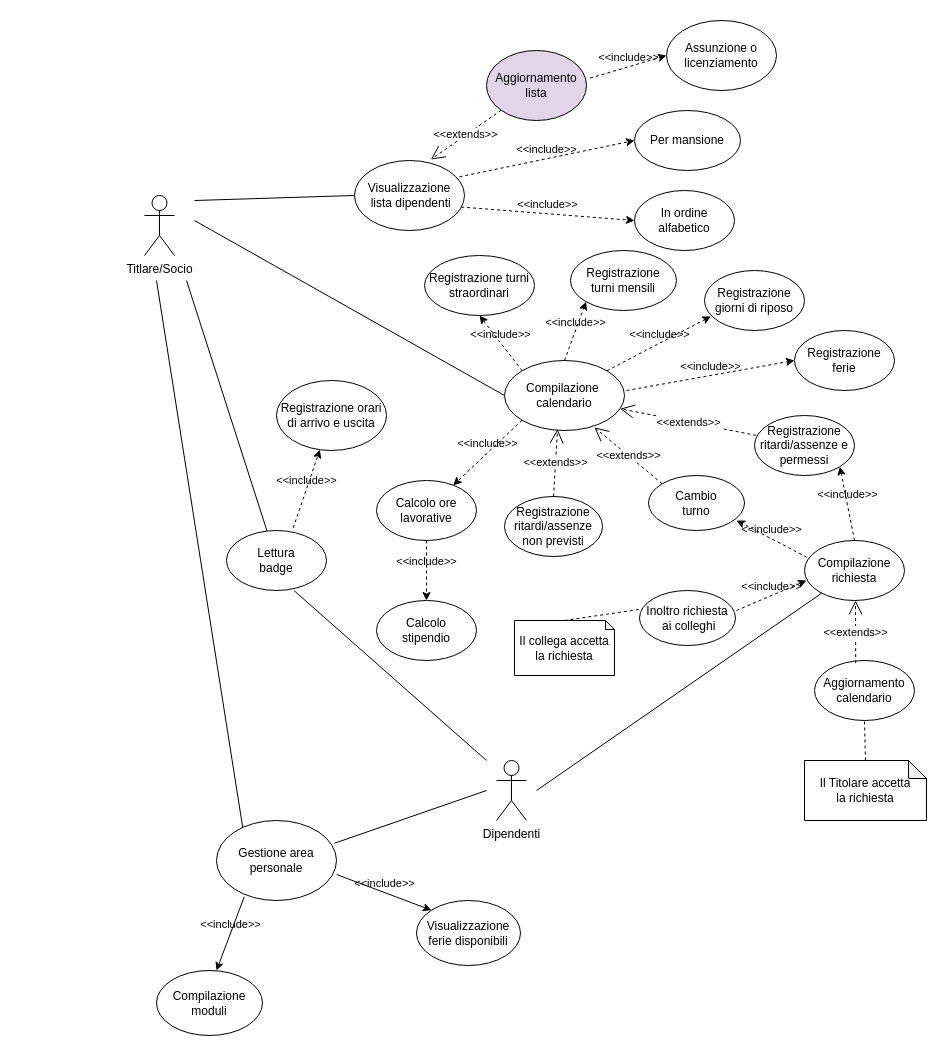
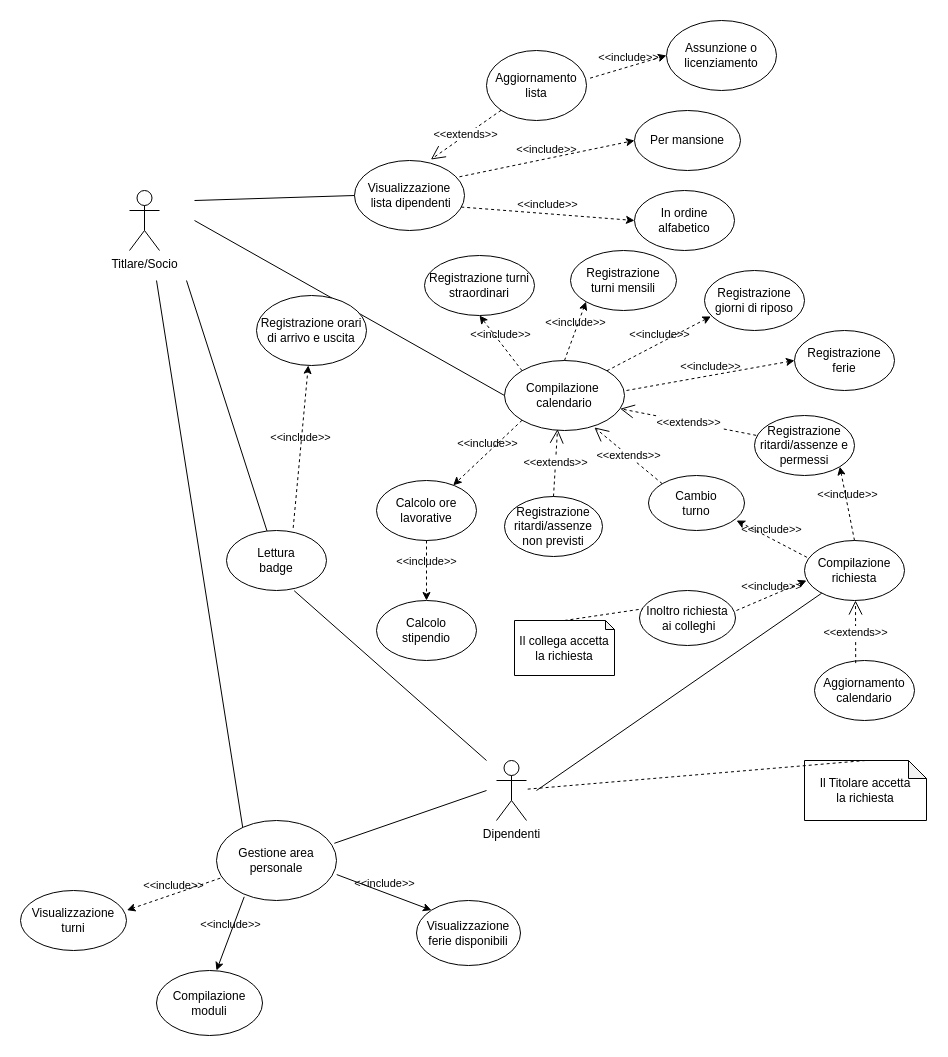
(537, 86) -> (537, 86)
(160, 226) -> (145, 221)
(332, 416) -> (312, 331)
(865, 741) -> (705, 774)
none -> (177, 893)
none -> (74, 921)
